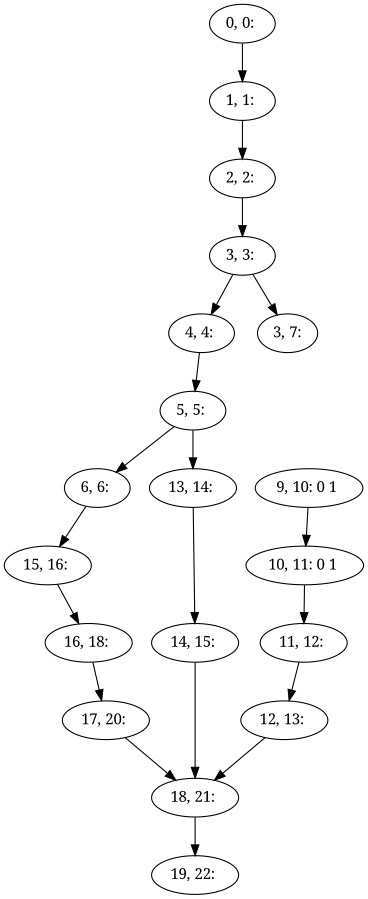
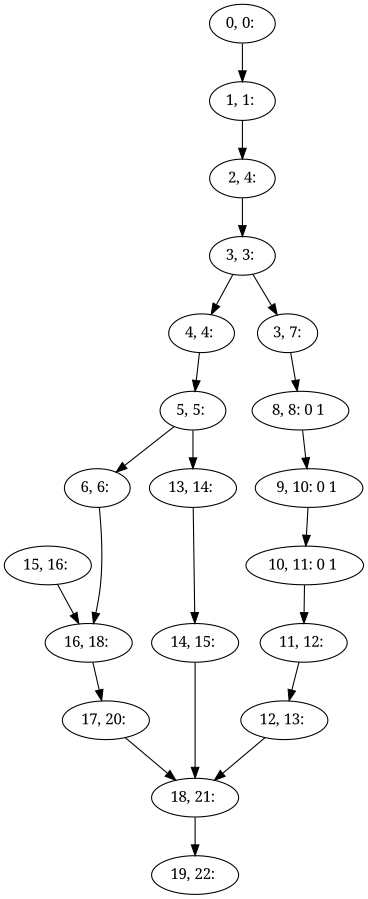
(242, 178) -> (242, 178)
none -> (300, 411)
(76, 522) -> (102, 560)
